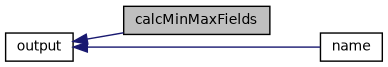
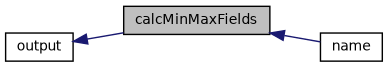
(204, 47) -> (302, 39)
